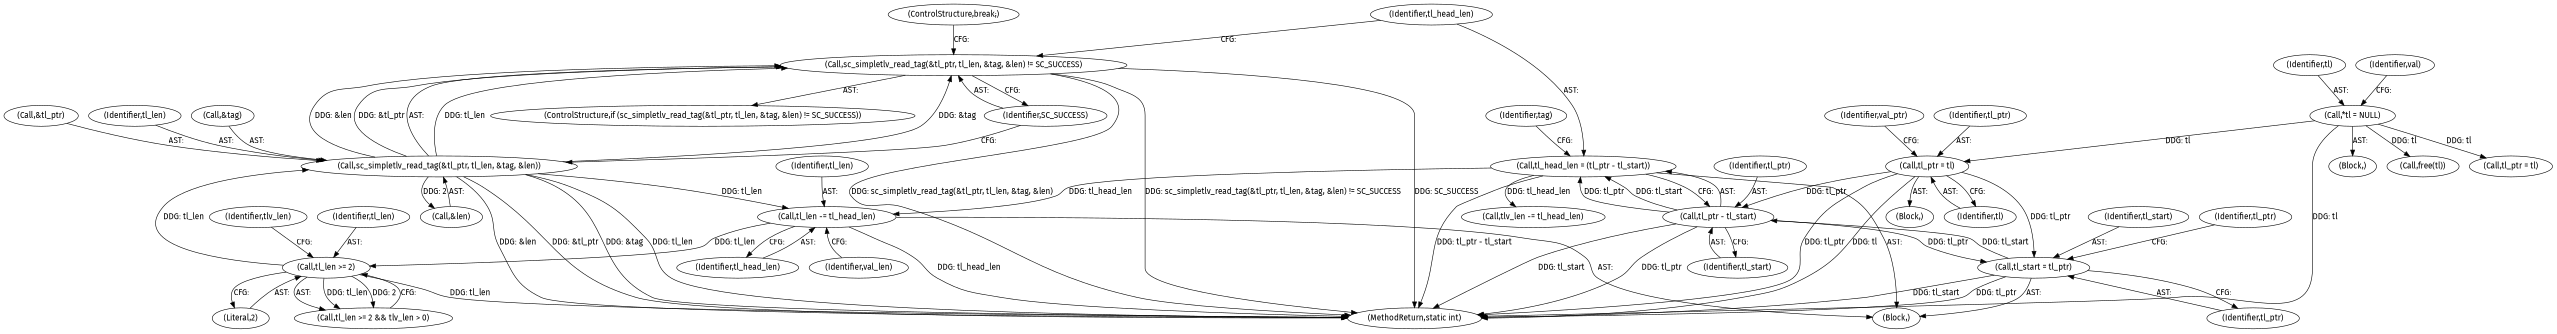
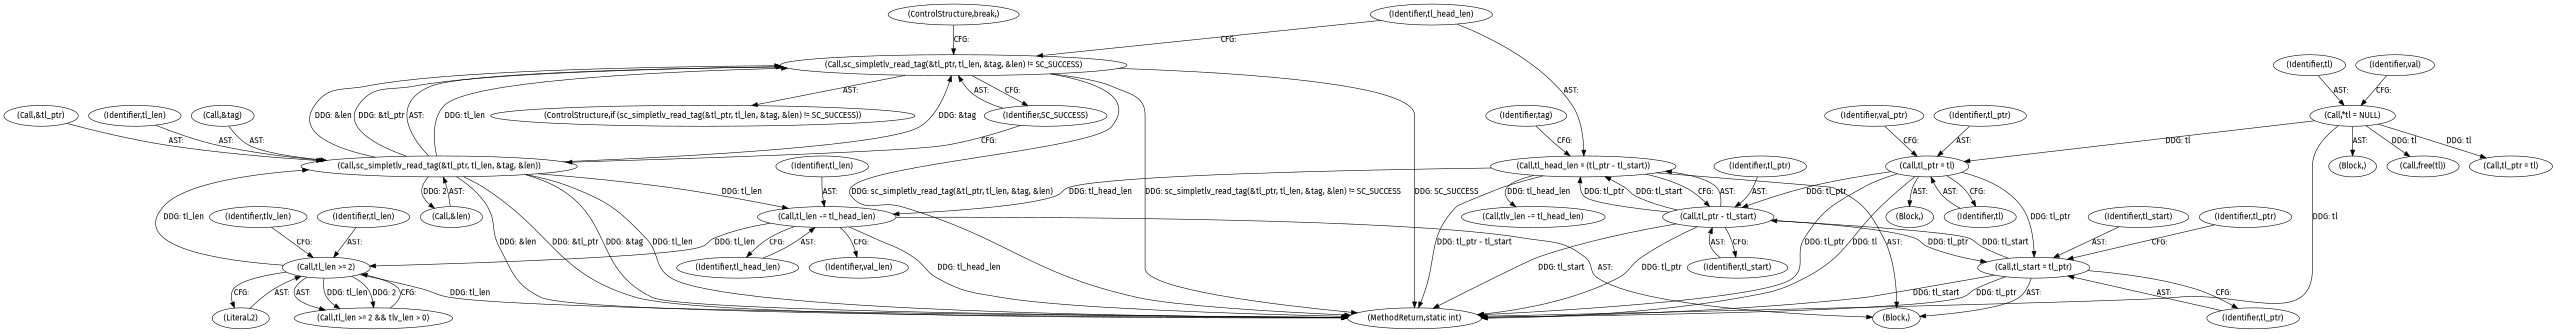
(832, 247) -> (850, 238)
